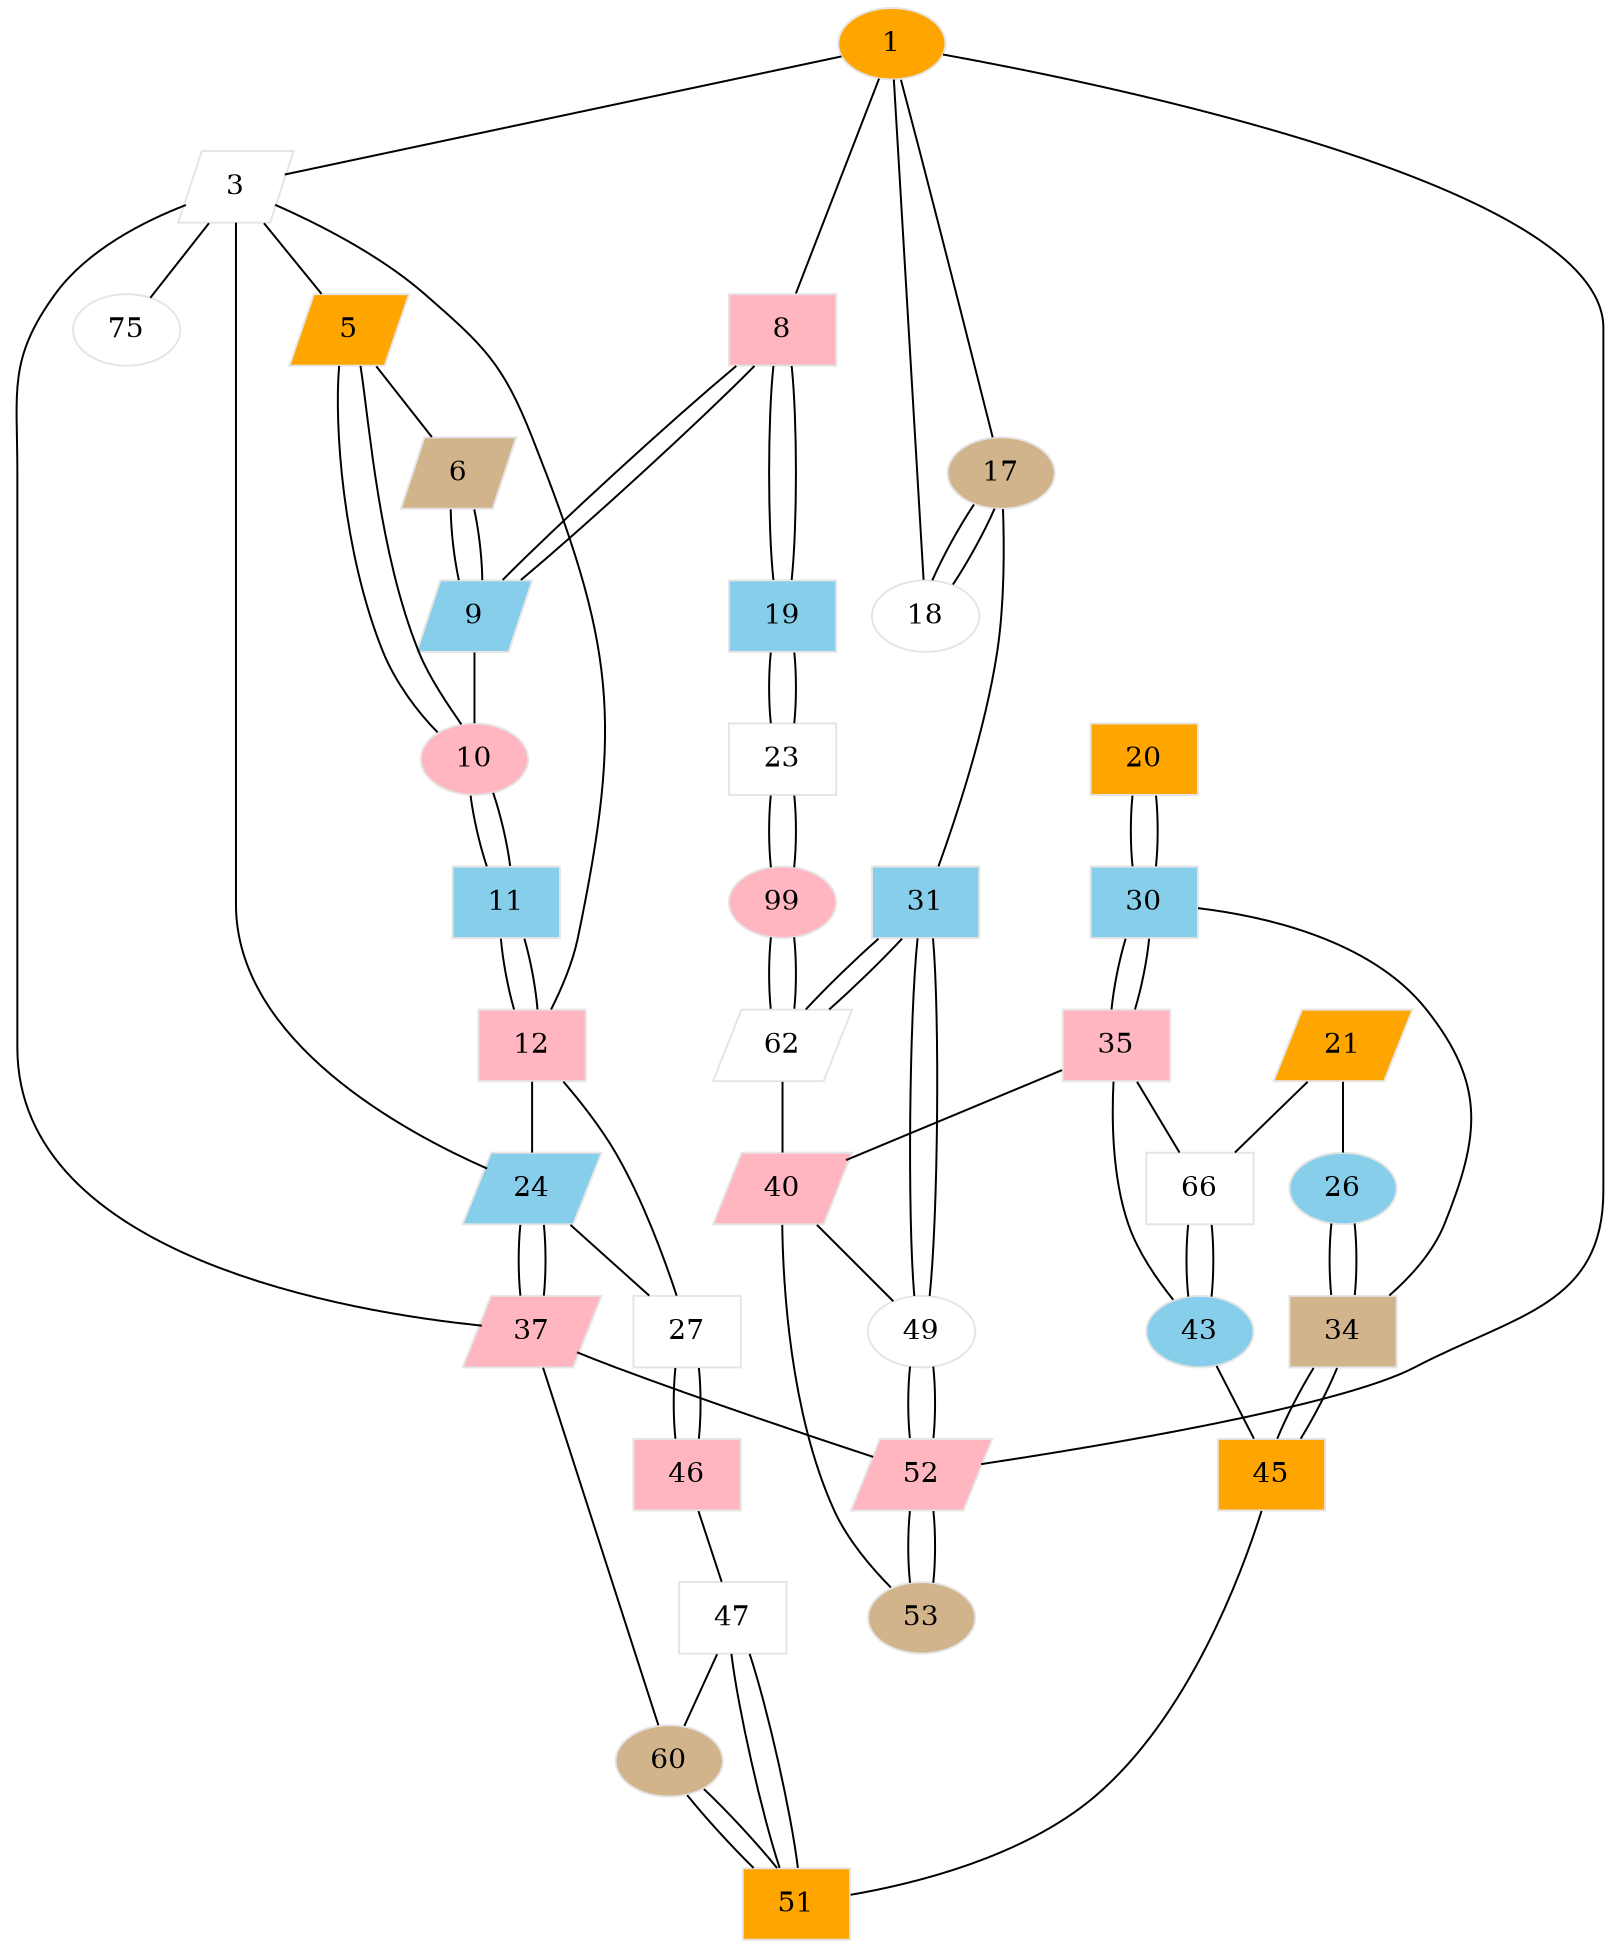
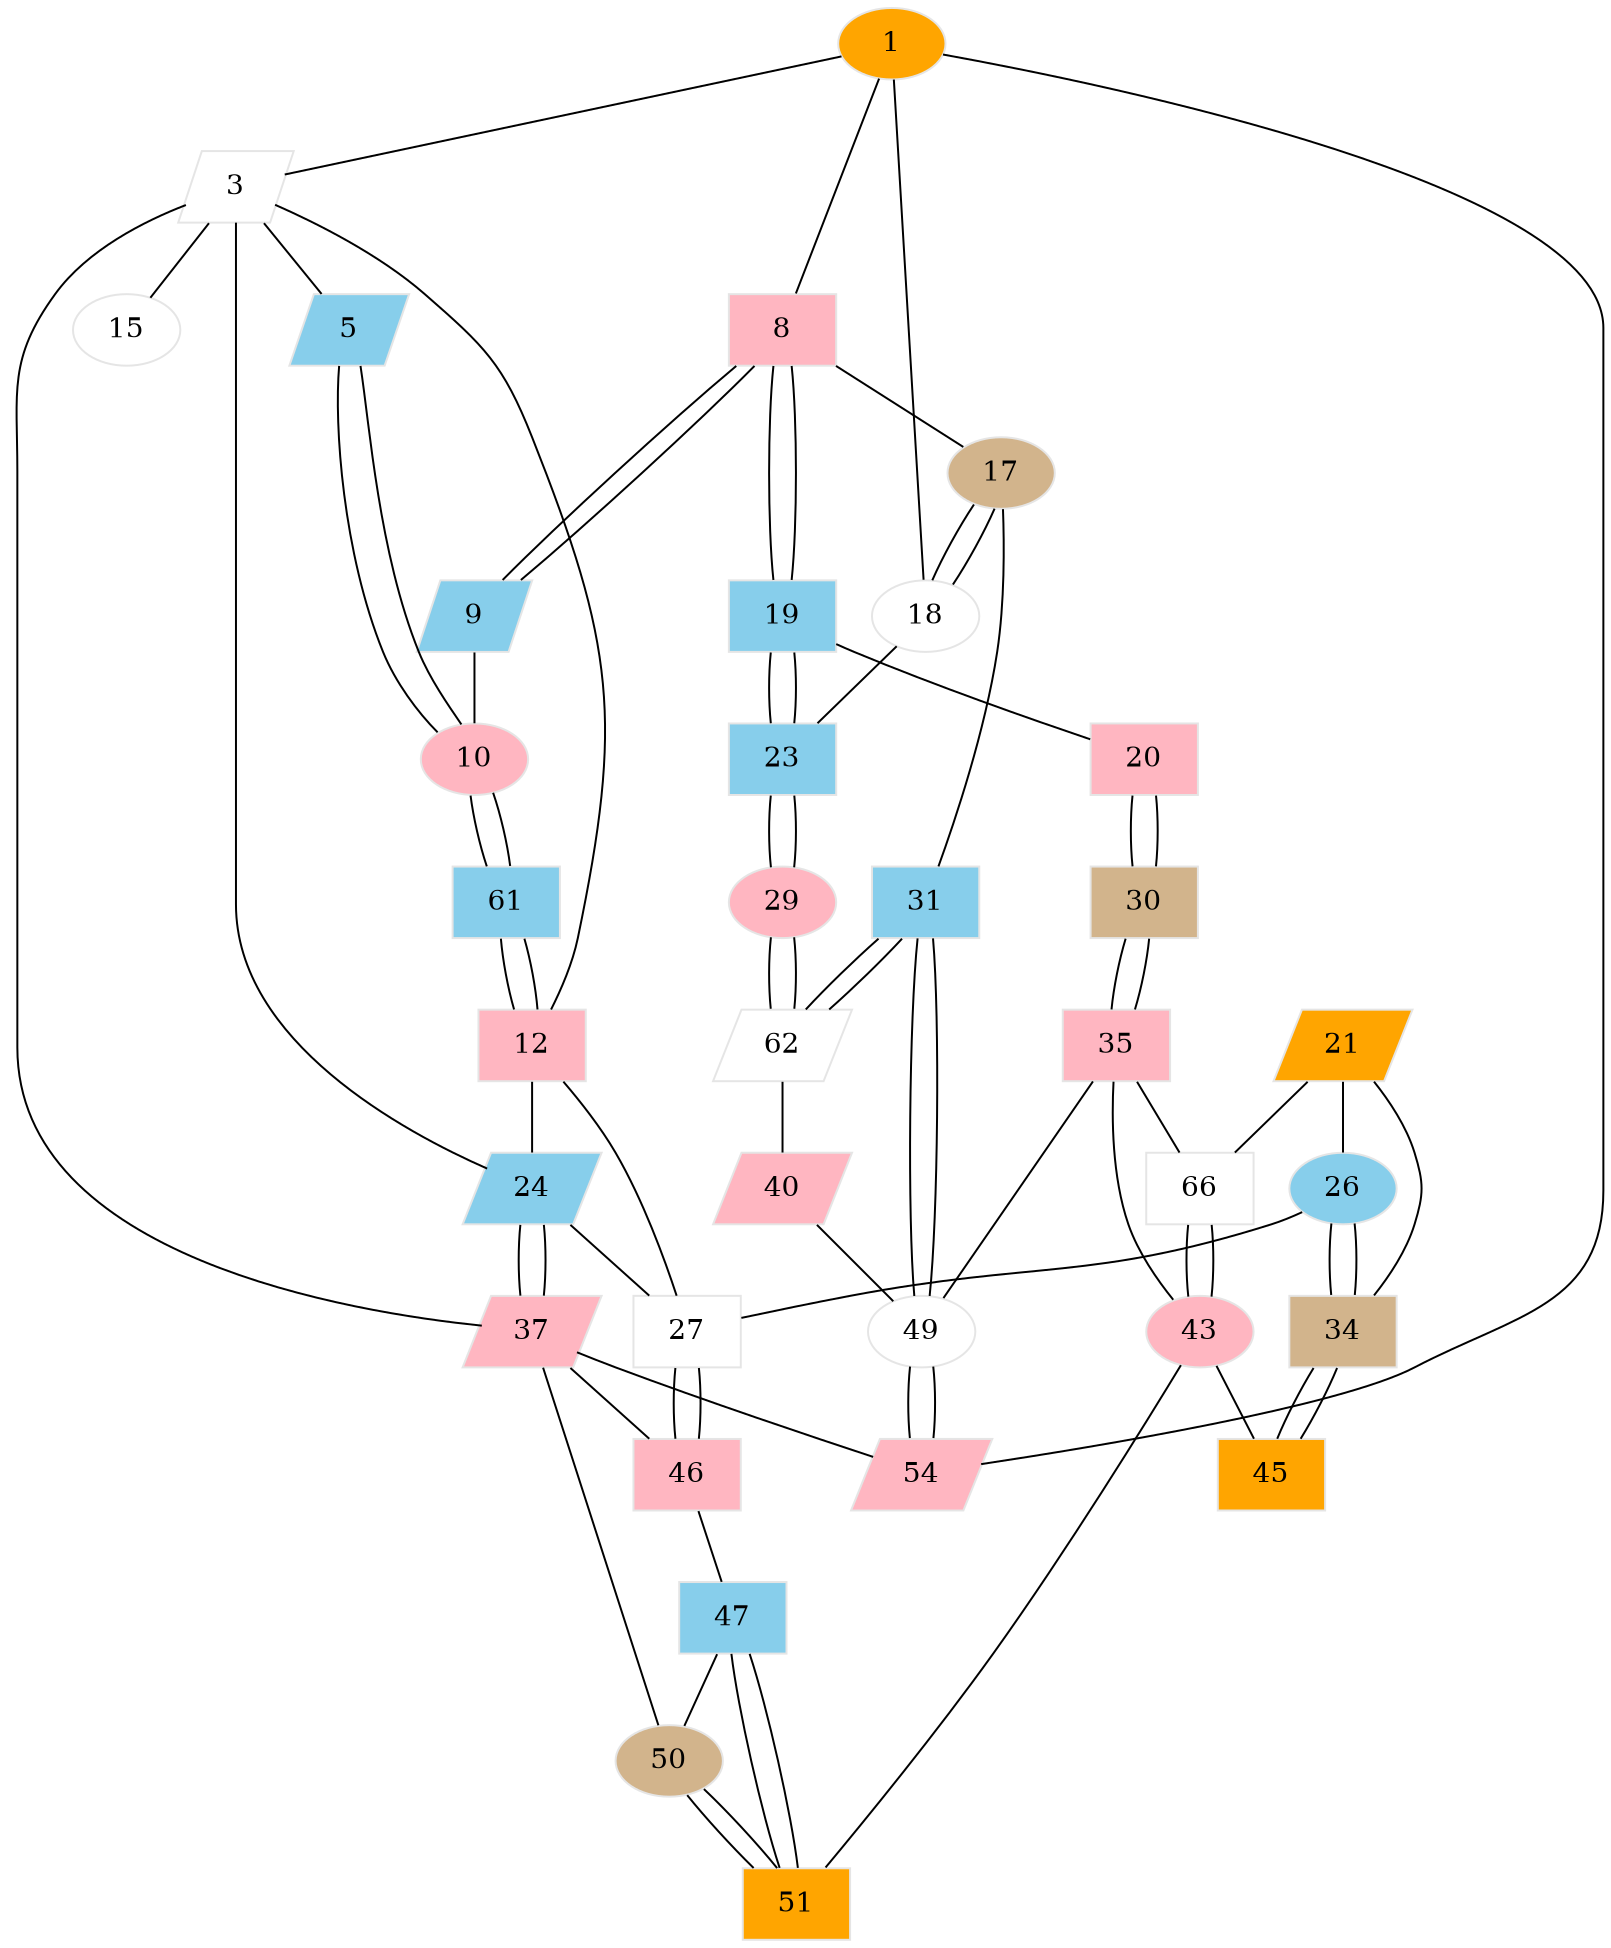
(947, 258) -> (900, 406)
(127, 330) -> (127, 330)
(349, 330) -> (349, 330)
(459, 473) -> none
none -> (857, 685)
none -> (962, 694)
(783, 759) -> (783, 759)
(1144, 759) -> (1144, 759)
(506, 902) -> (506, 902)
(783, 902) -> (783, 902)
(1144, 902) -> (1144, 902)
(1445, 1036) -> (1422, 1189)
(954, 1115) -> (1018, 1190)
none -> (1024, 1272)
(1200, 1332) -> (1200, 1332)
none -> (610, 1403)
(922, 1475) -> (922, 1475)
(733, 1618) -> (733, 1618)
(922, 1618) -> none
(669, 1761) -> (669, 1761)
(1119, 1773) -> (1014, 1624)
